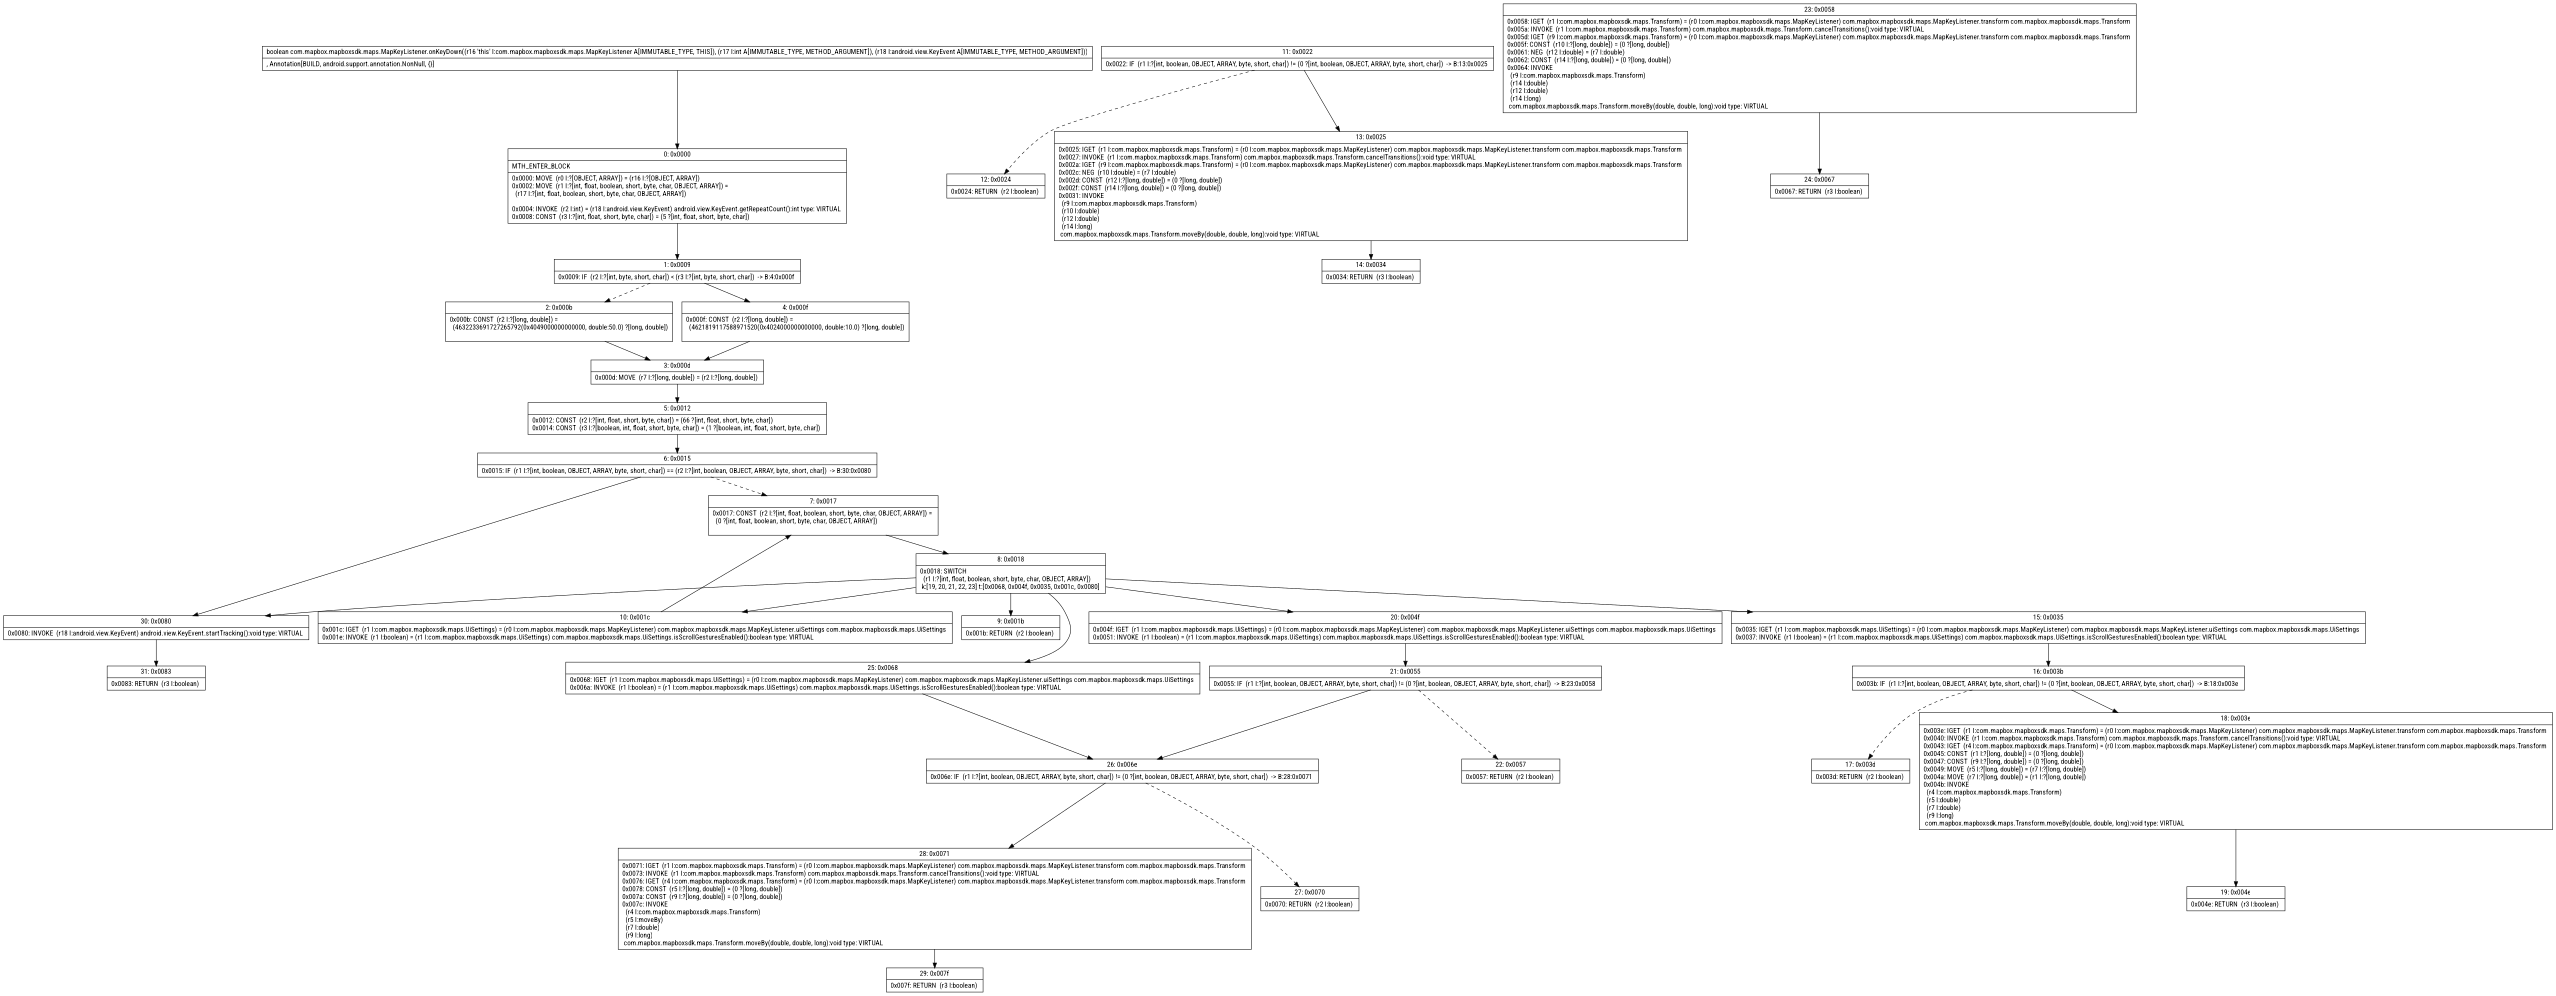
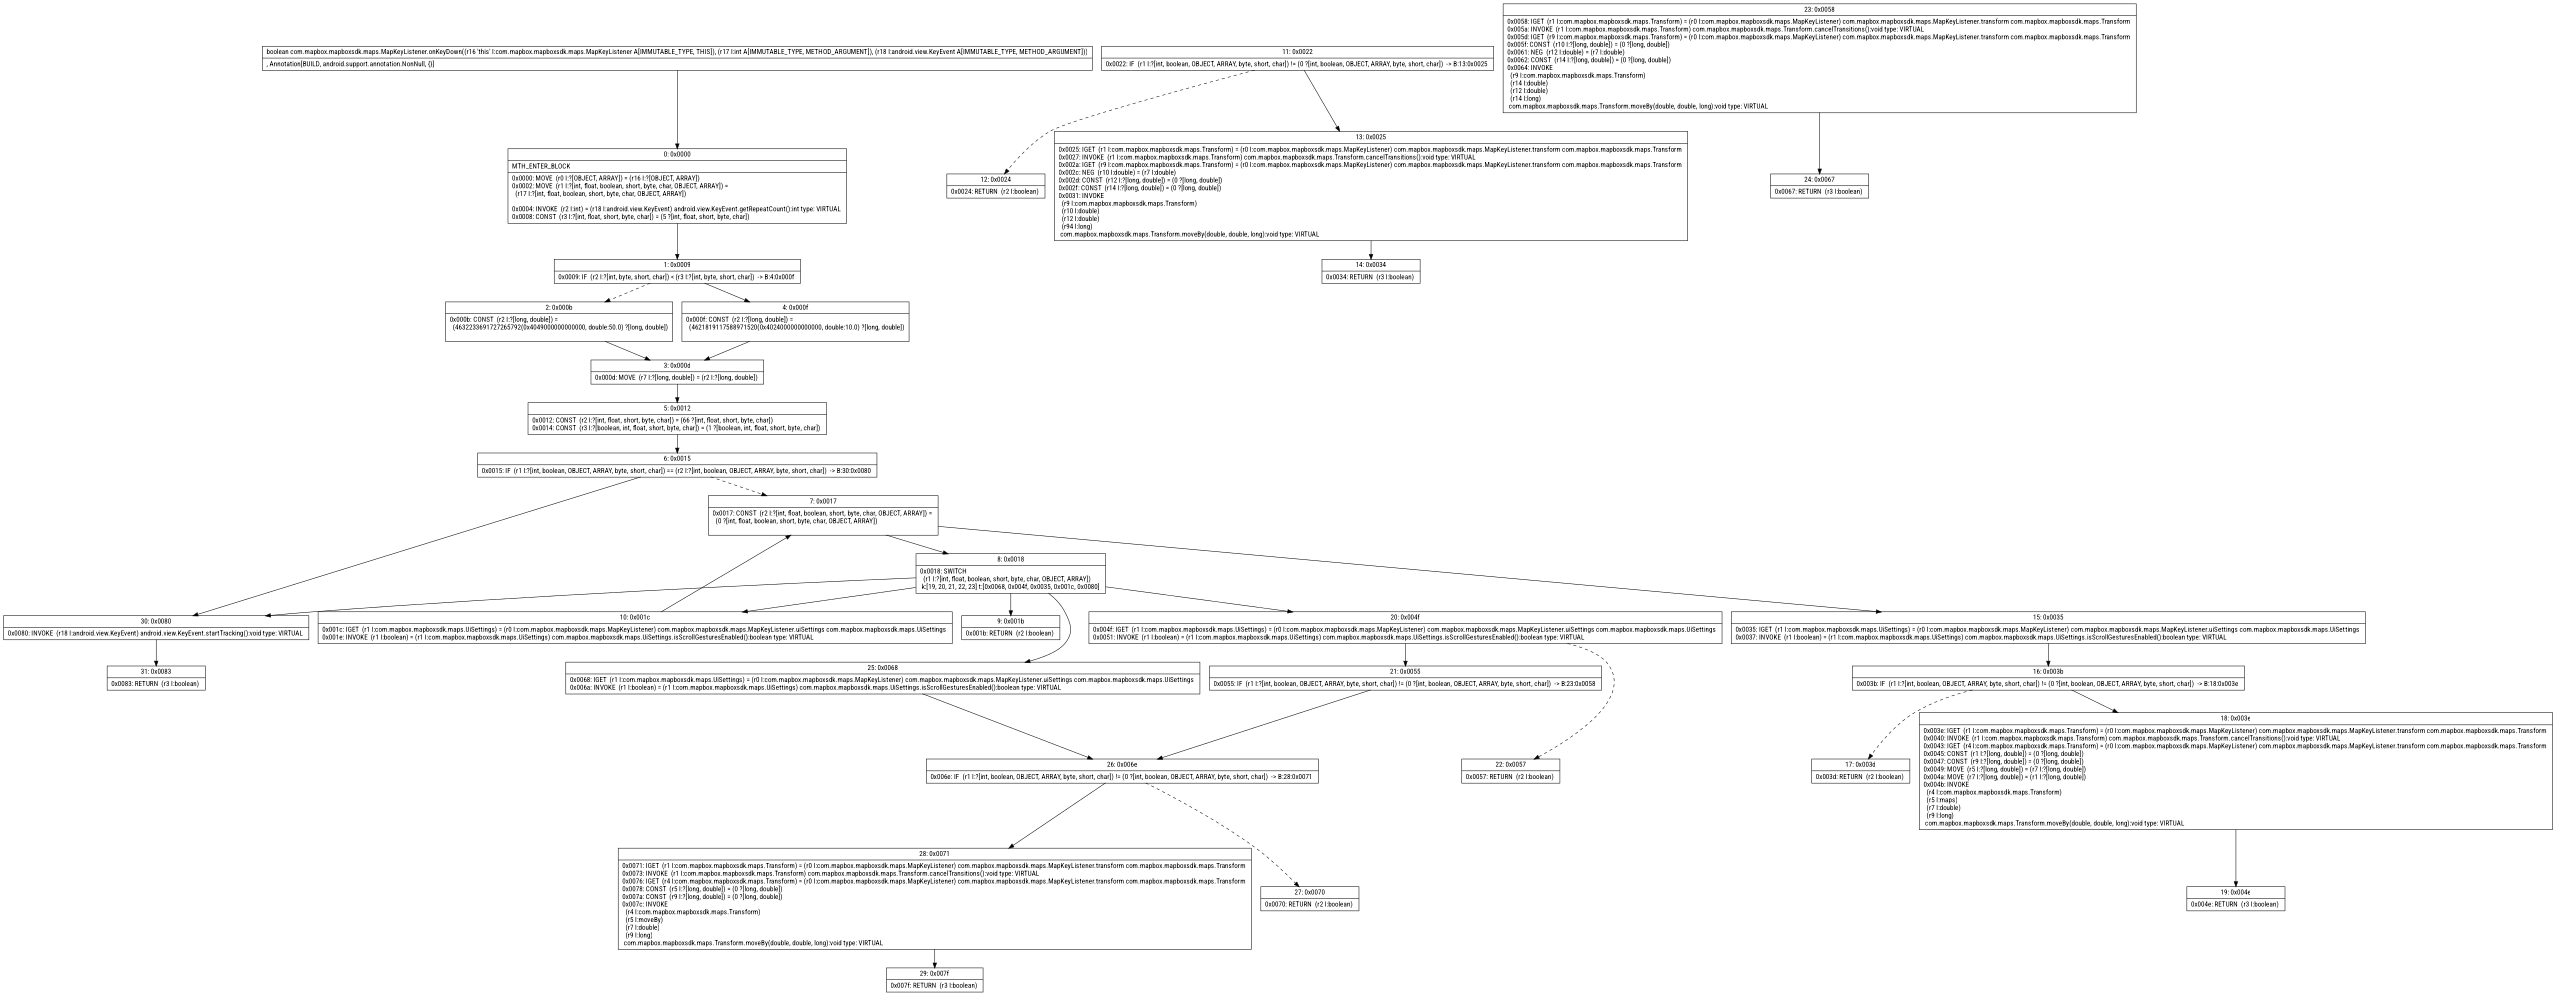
(1076, 227) -> (1076, 227)
(1426, 595) -> (1407, 569)
(1456, 723) -> (1607, 703)
(1942, 800) -> (1941, 800)
